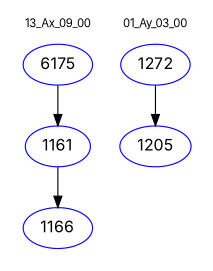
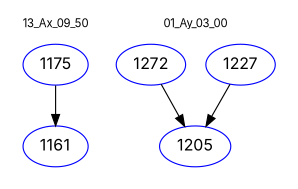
(58, 24) -> (56, 24)
(58, 65) -> (56, 65)
none -> (241, 65)
(58, 228) -> none
